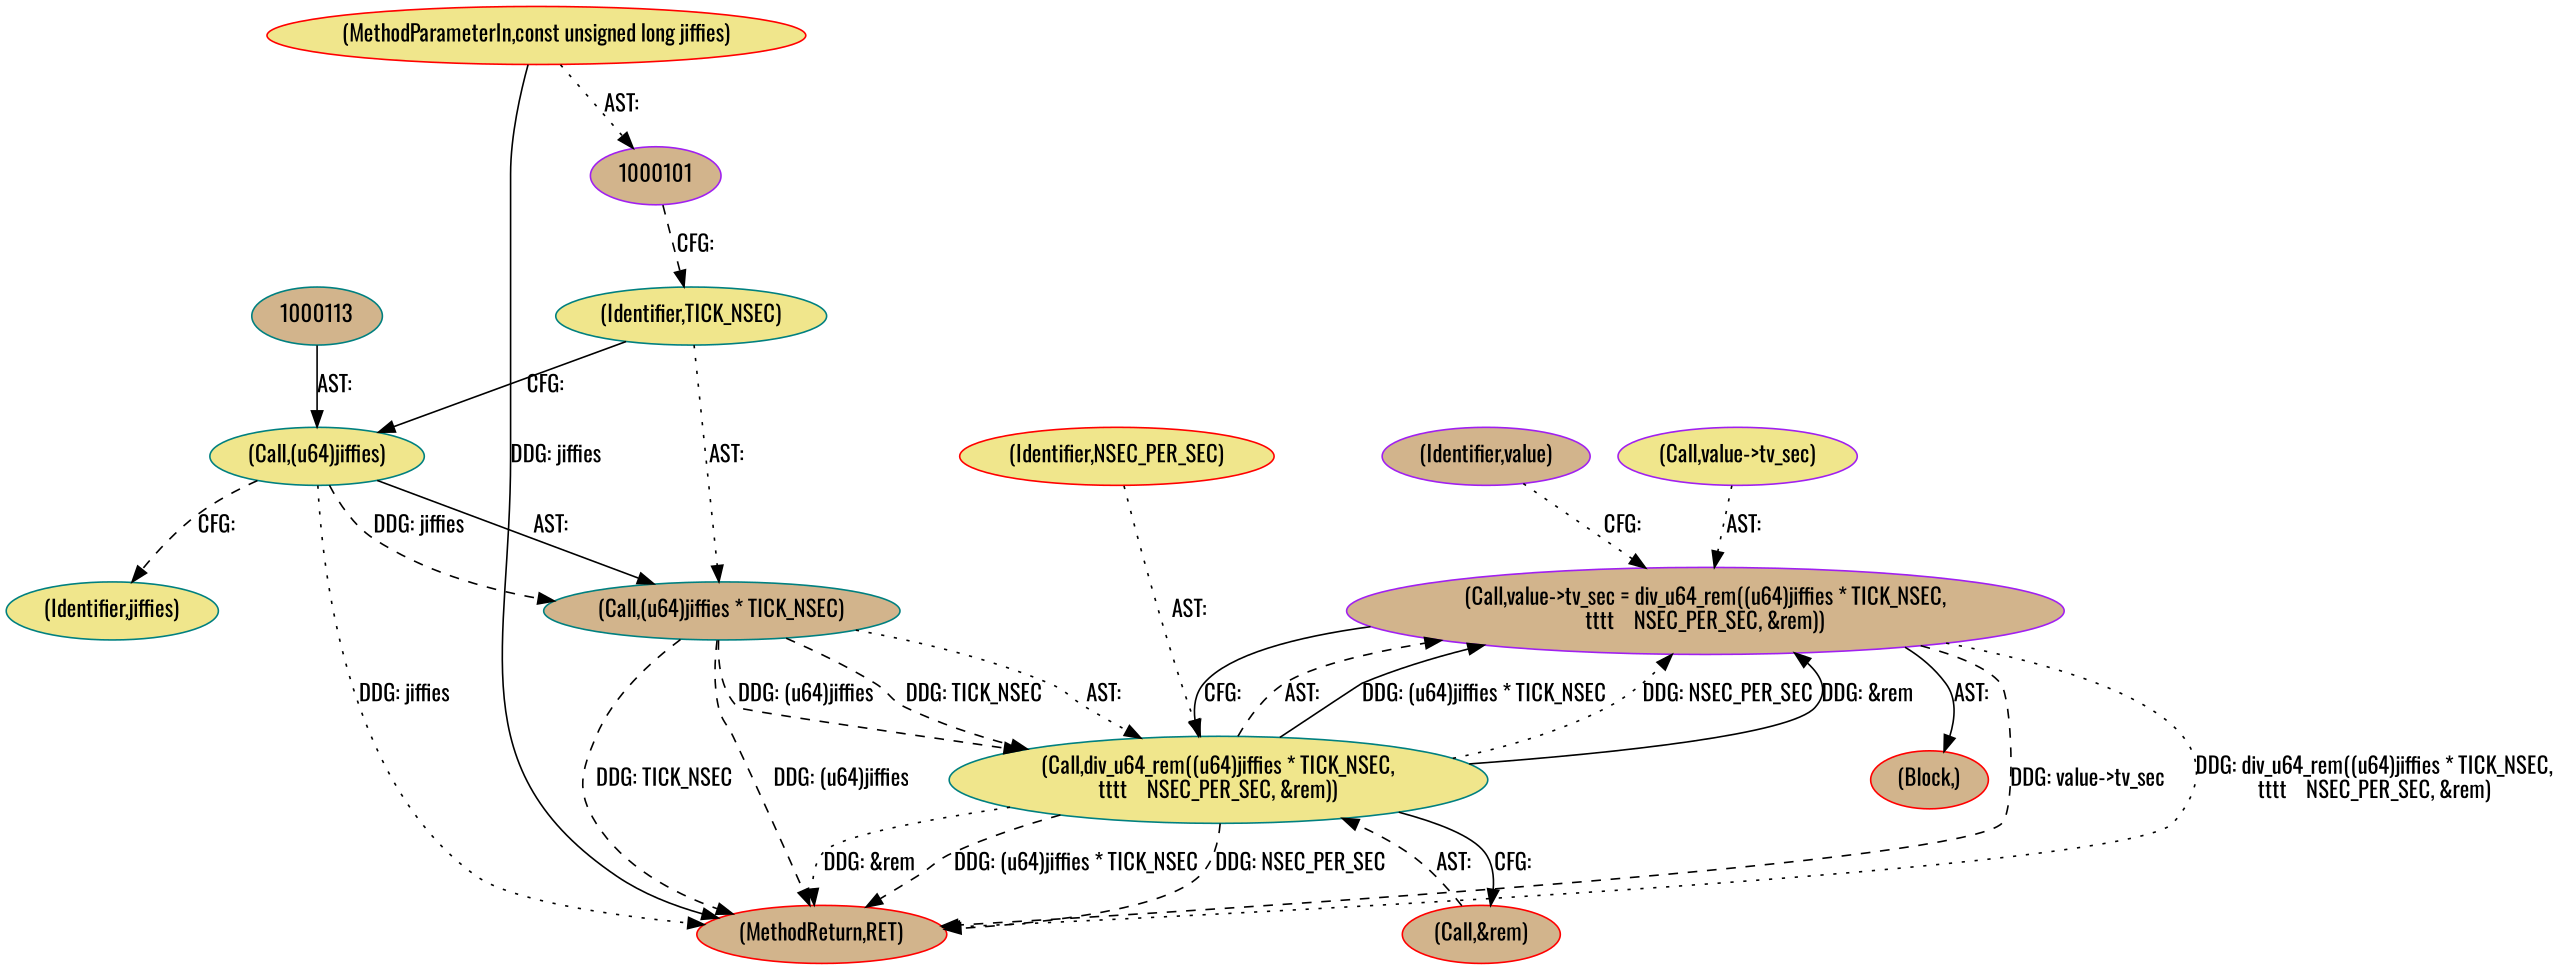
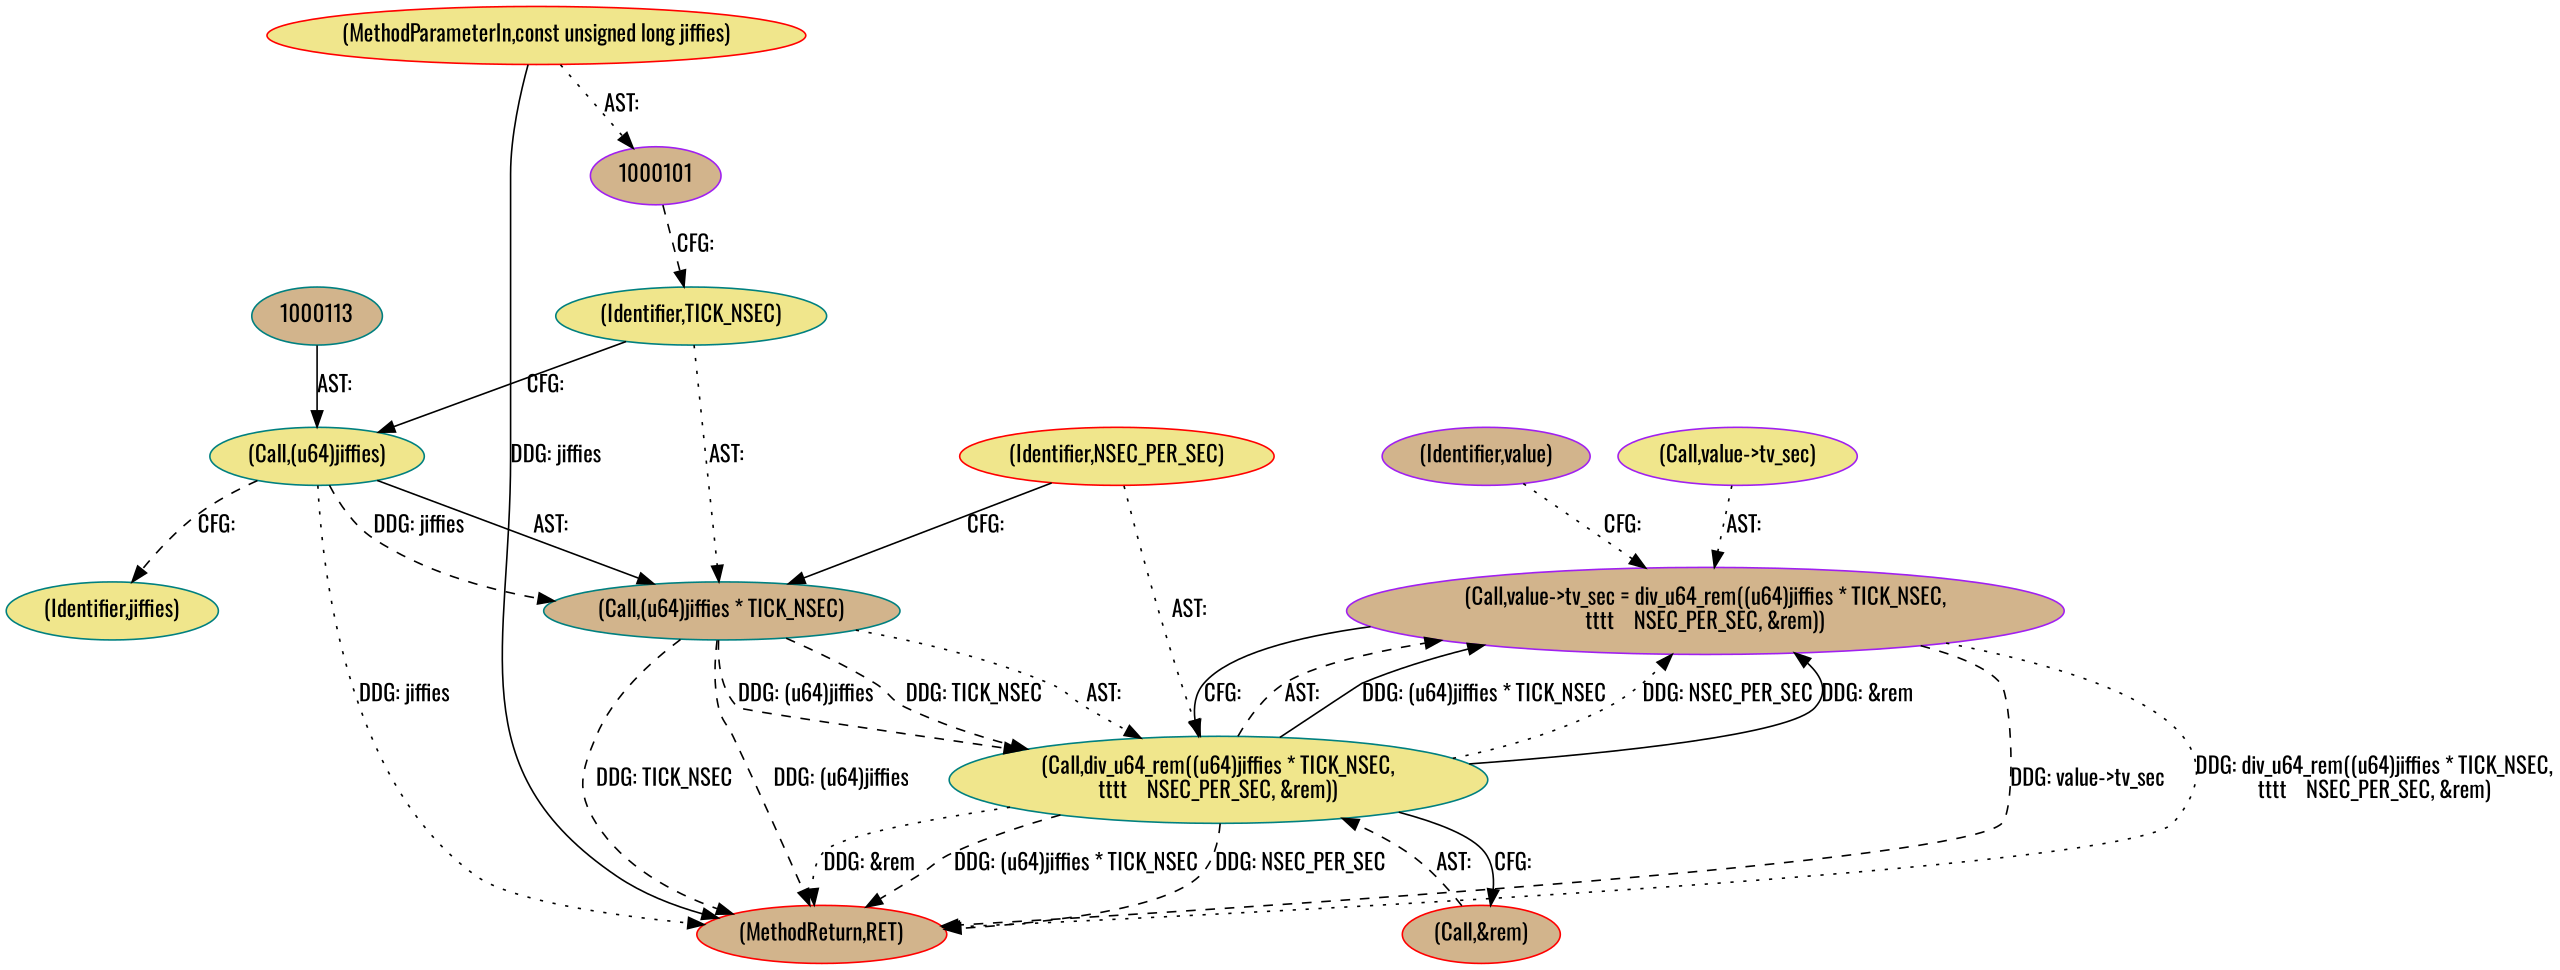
none -> (928, 530)
(1930, 780) -> none
